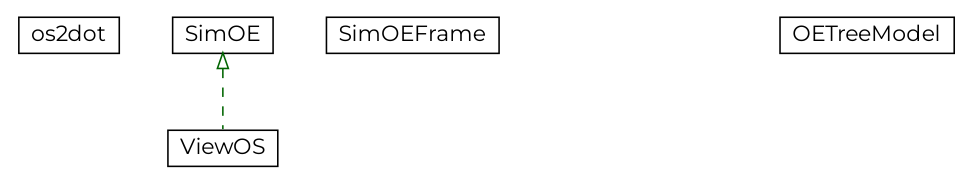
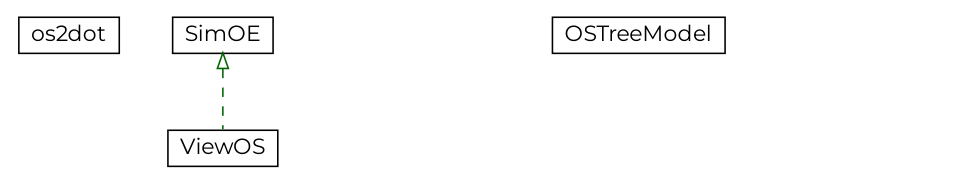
(413, 35) -> none
none -> (639, 35)
(866, 35) -> none
